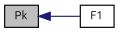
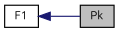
(65, 16) -> (65, 16)
